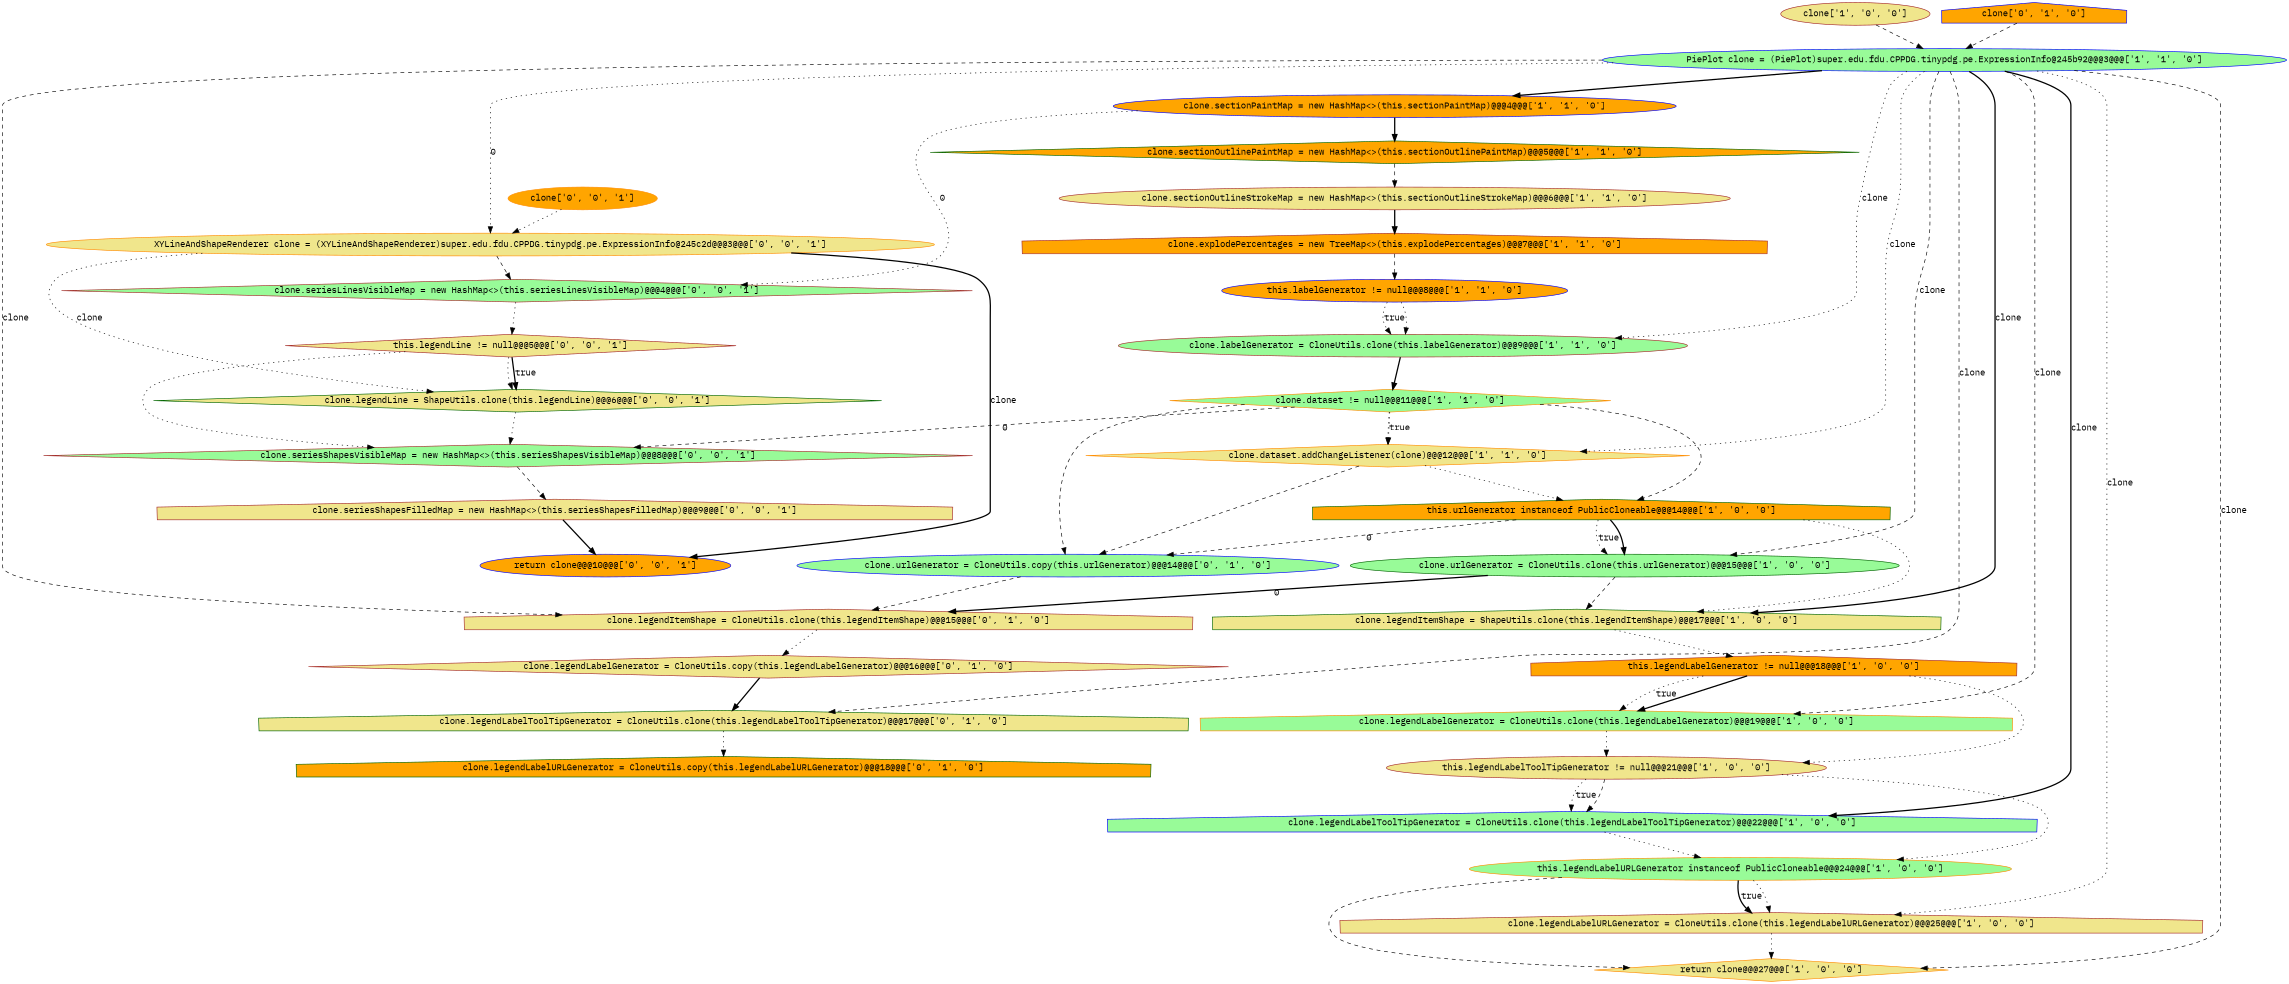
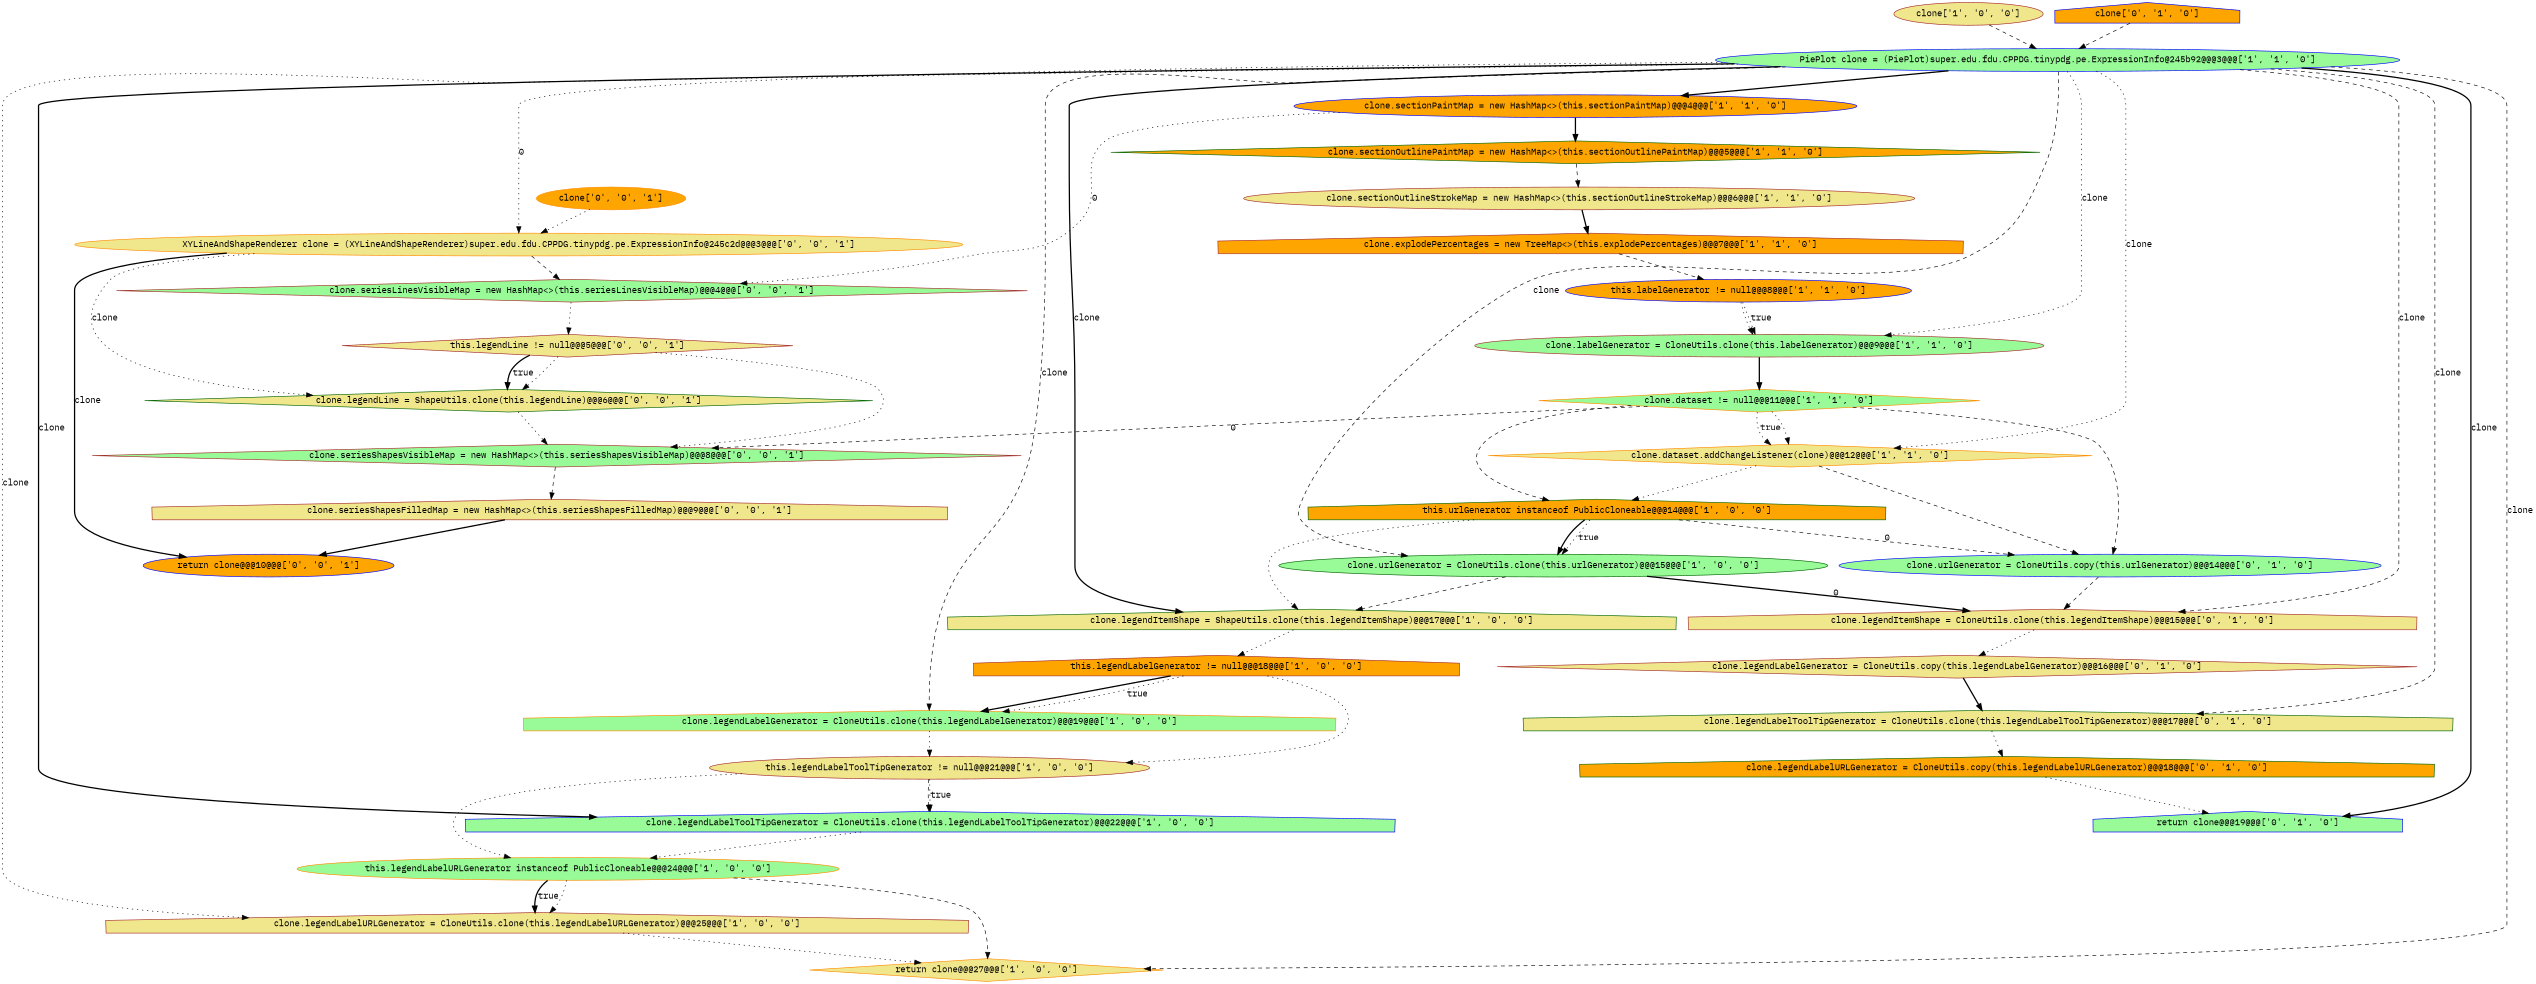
none -> (2248, 823)
